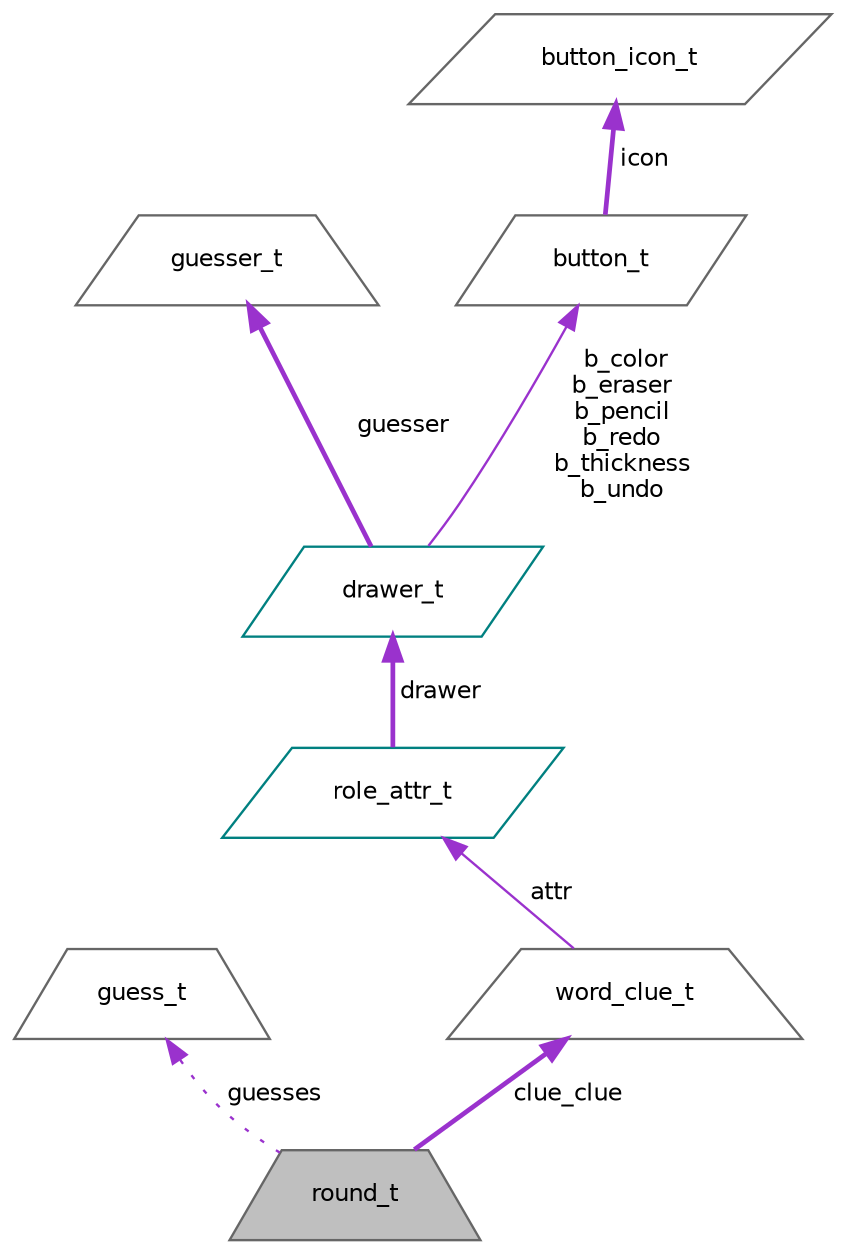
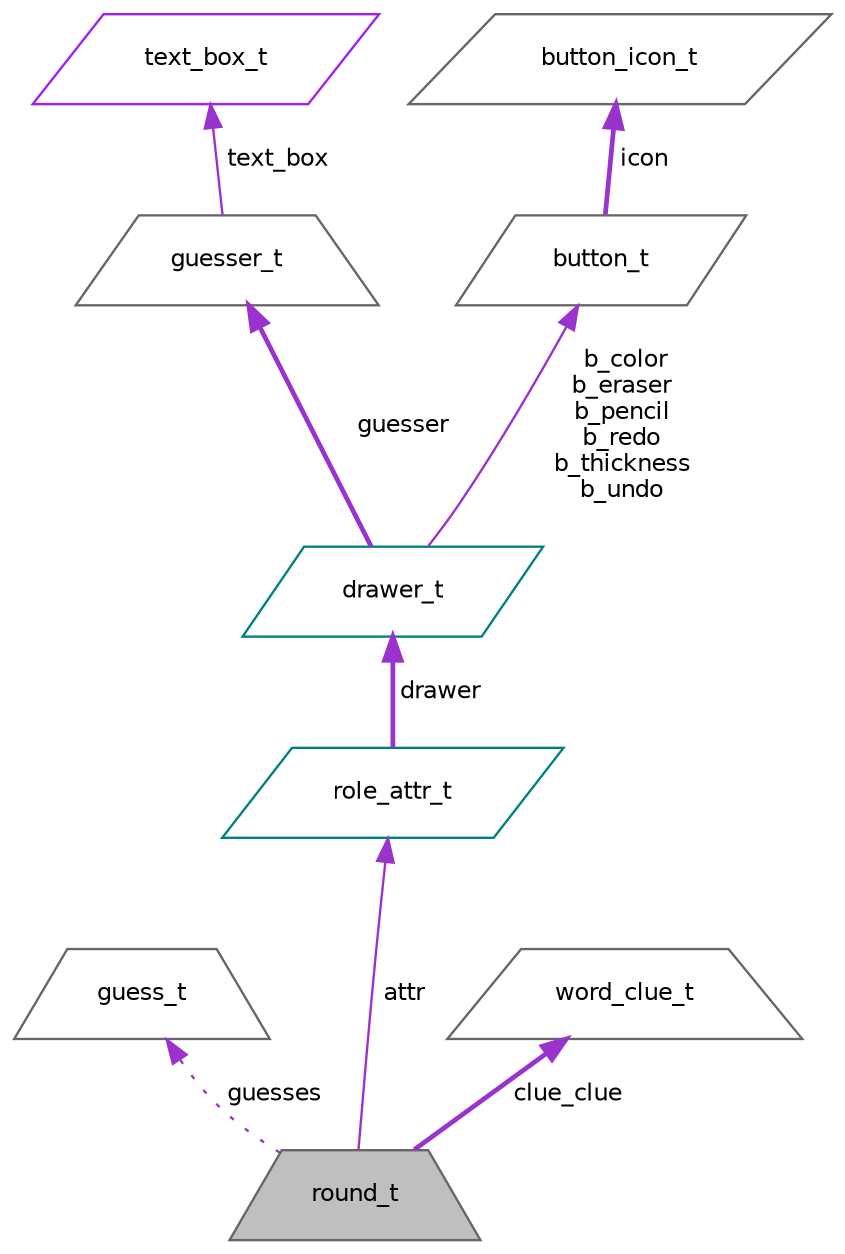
none -> (206, 59)
(518, 901) -> (371, 1006)
